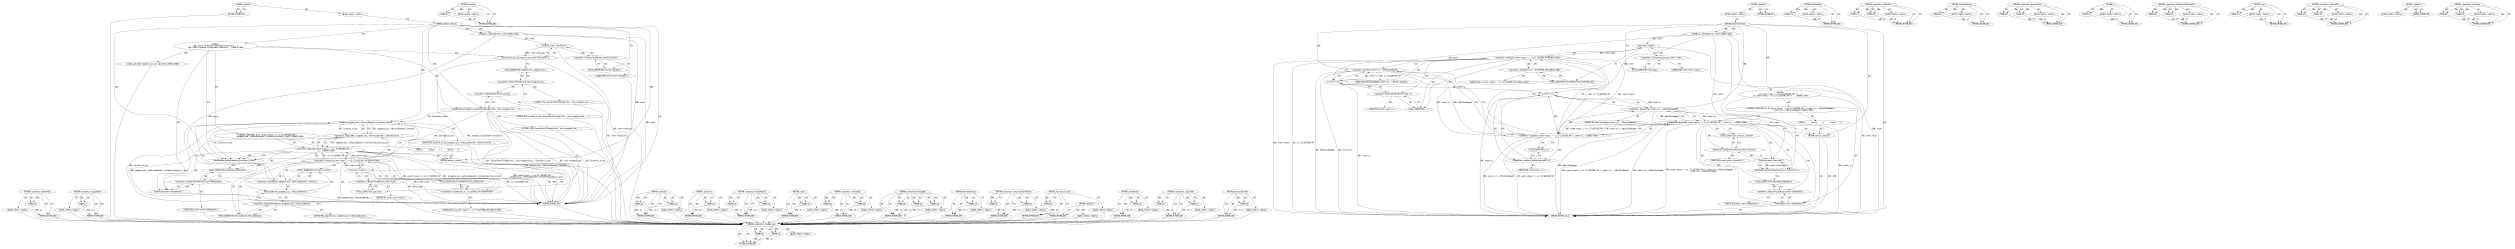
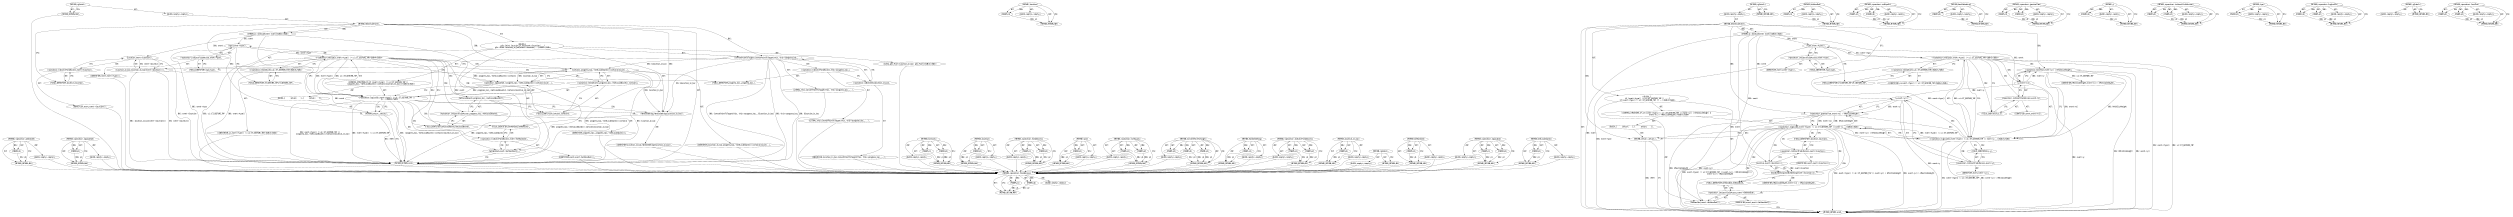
(520, 75) -> none
(1633, 116) -> (1791, 178)
none -> (644, 145)
